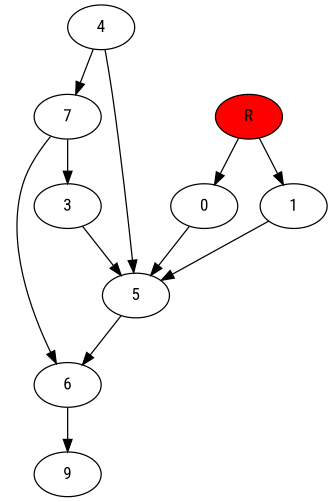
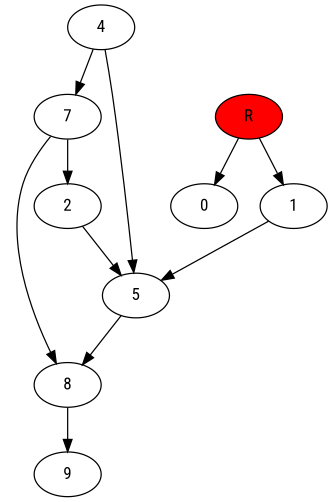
(68, 206) -> (68, 206)
(174, 246) -> none
(68, 385) -> (68, 385)
